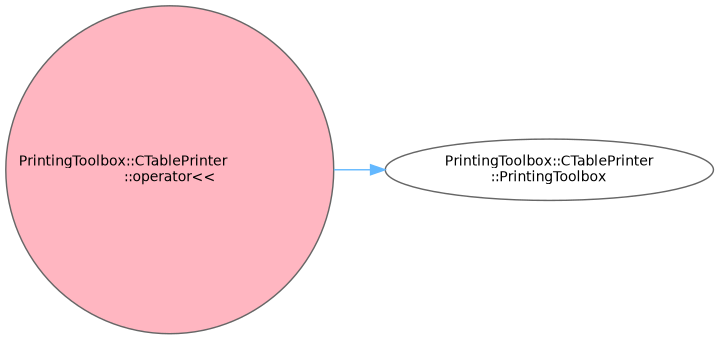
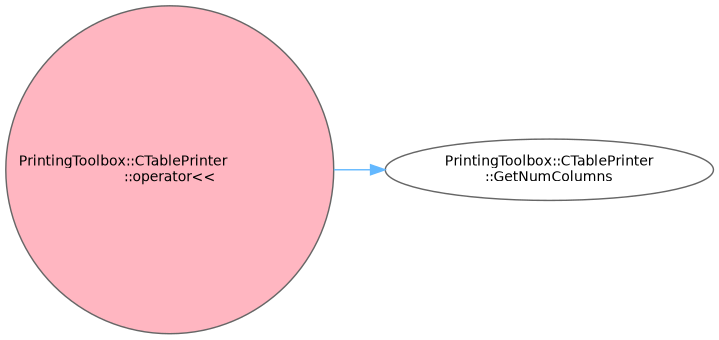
(549, 170) -> (549, 170)
